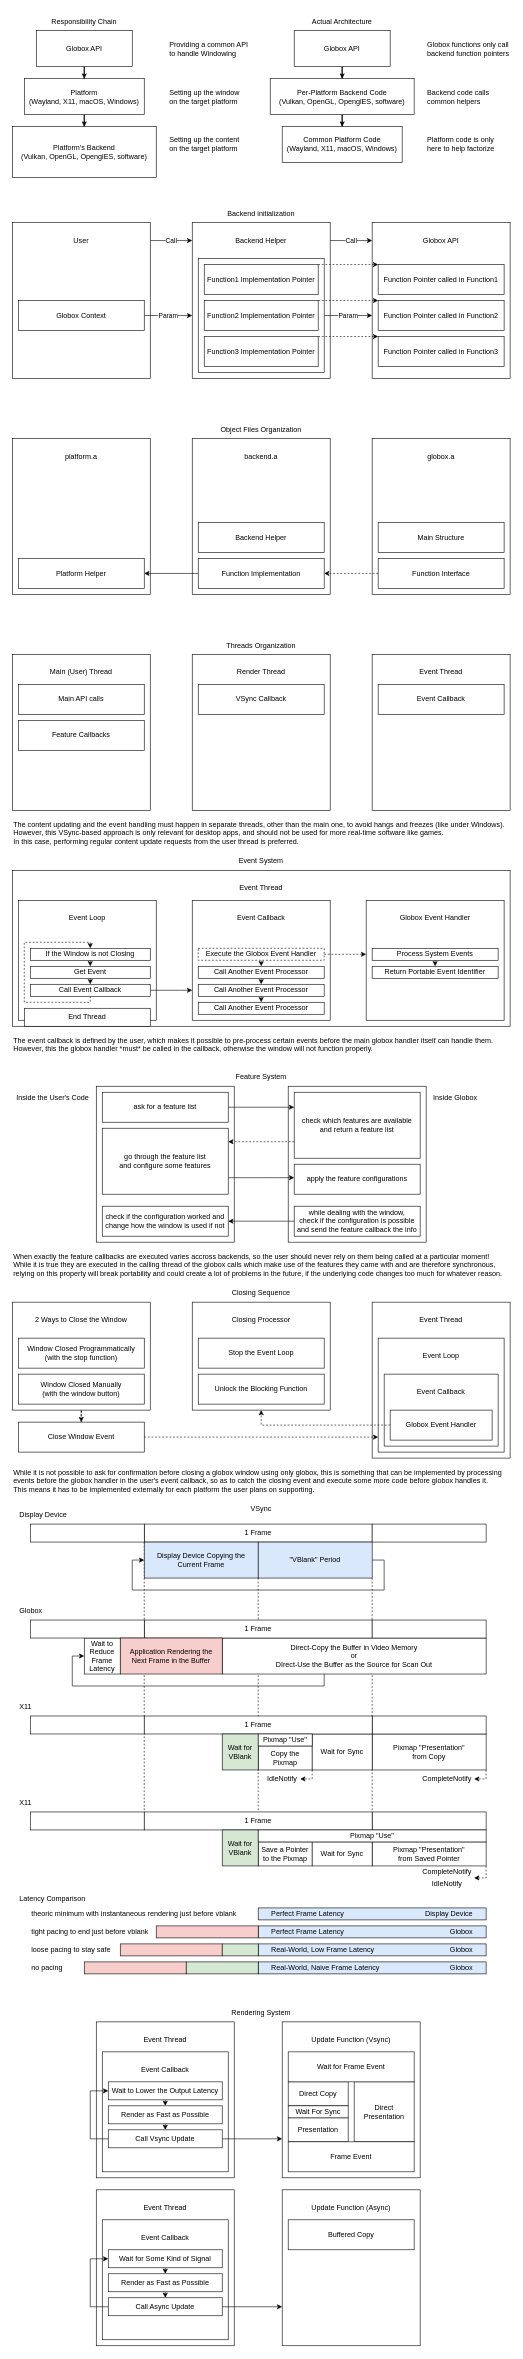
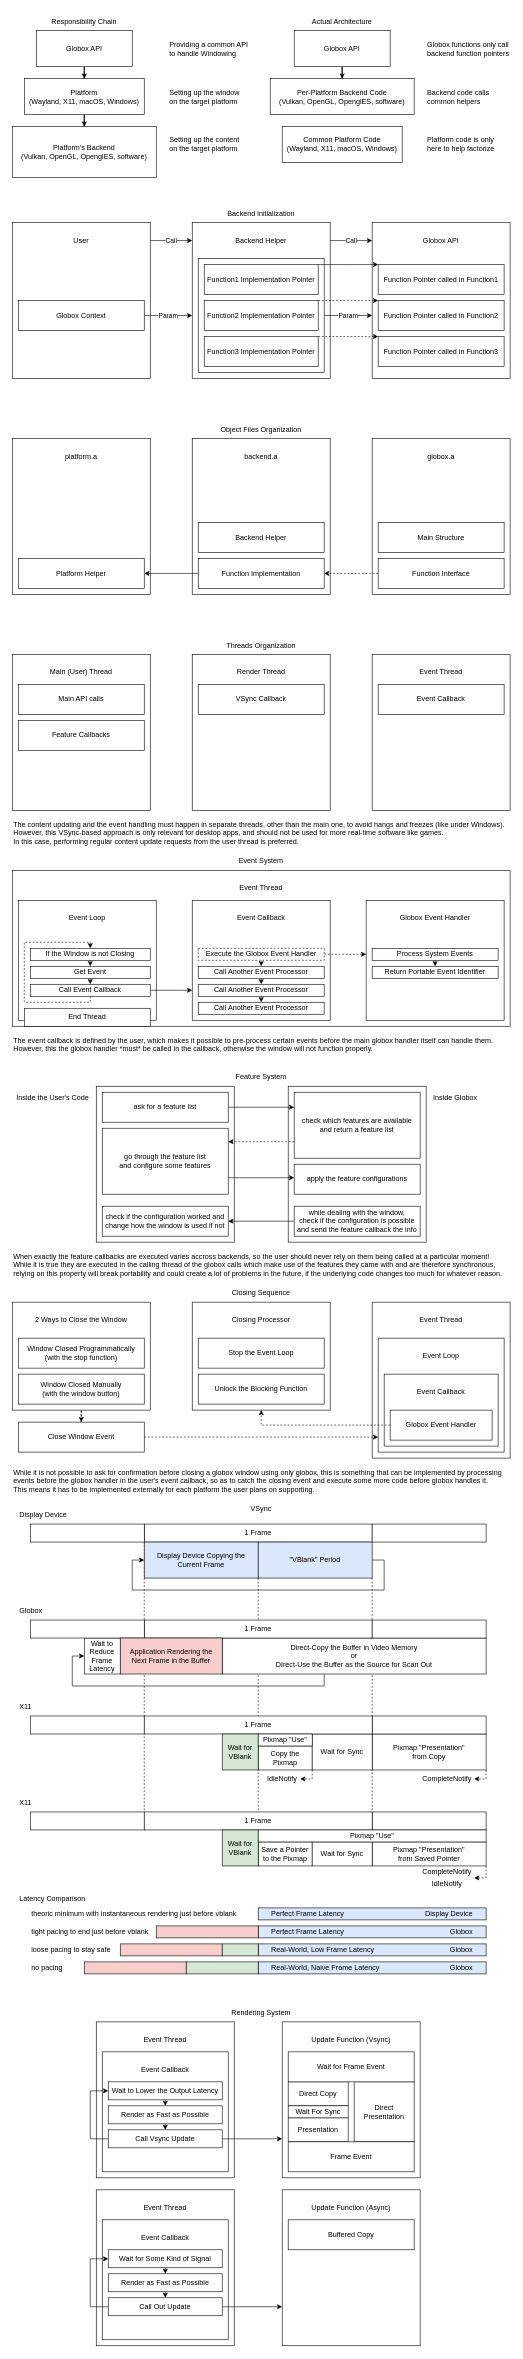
(342, 122) -> none
(345, 264) -> (345, 264)
(165, 2307) -> (165, 2307)
